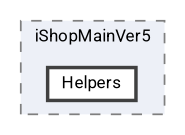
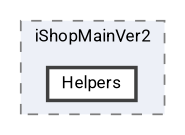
(93, 37) -> (93, 37)
